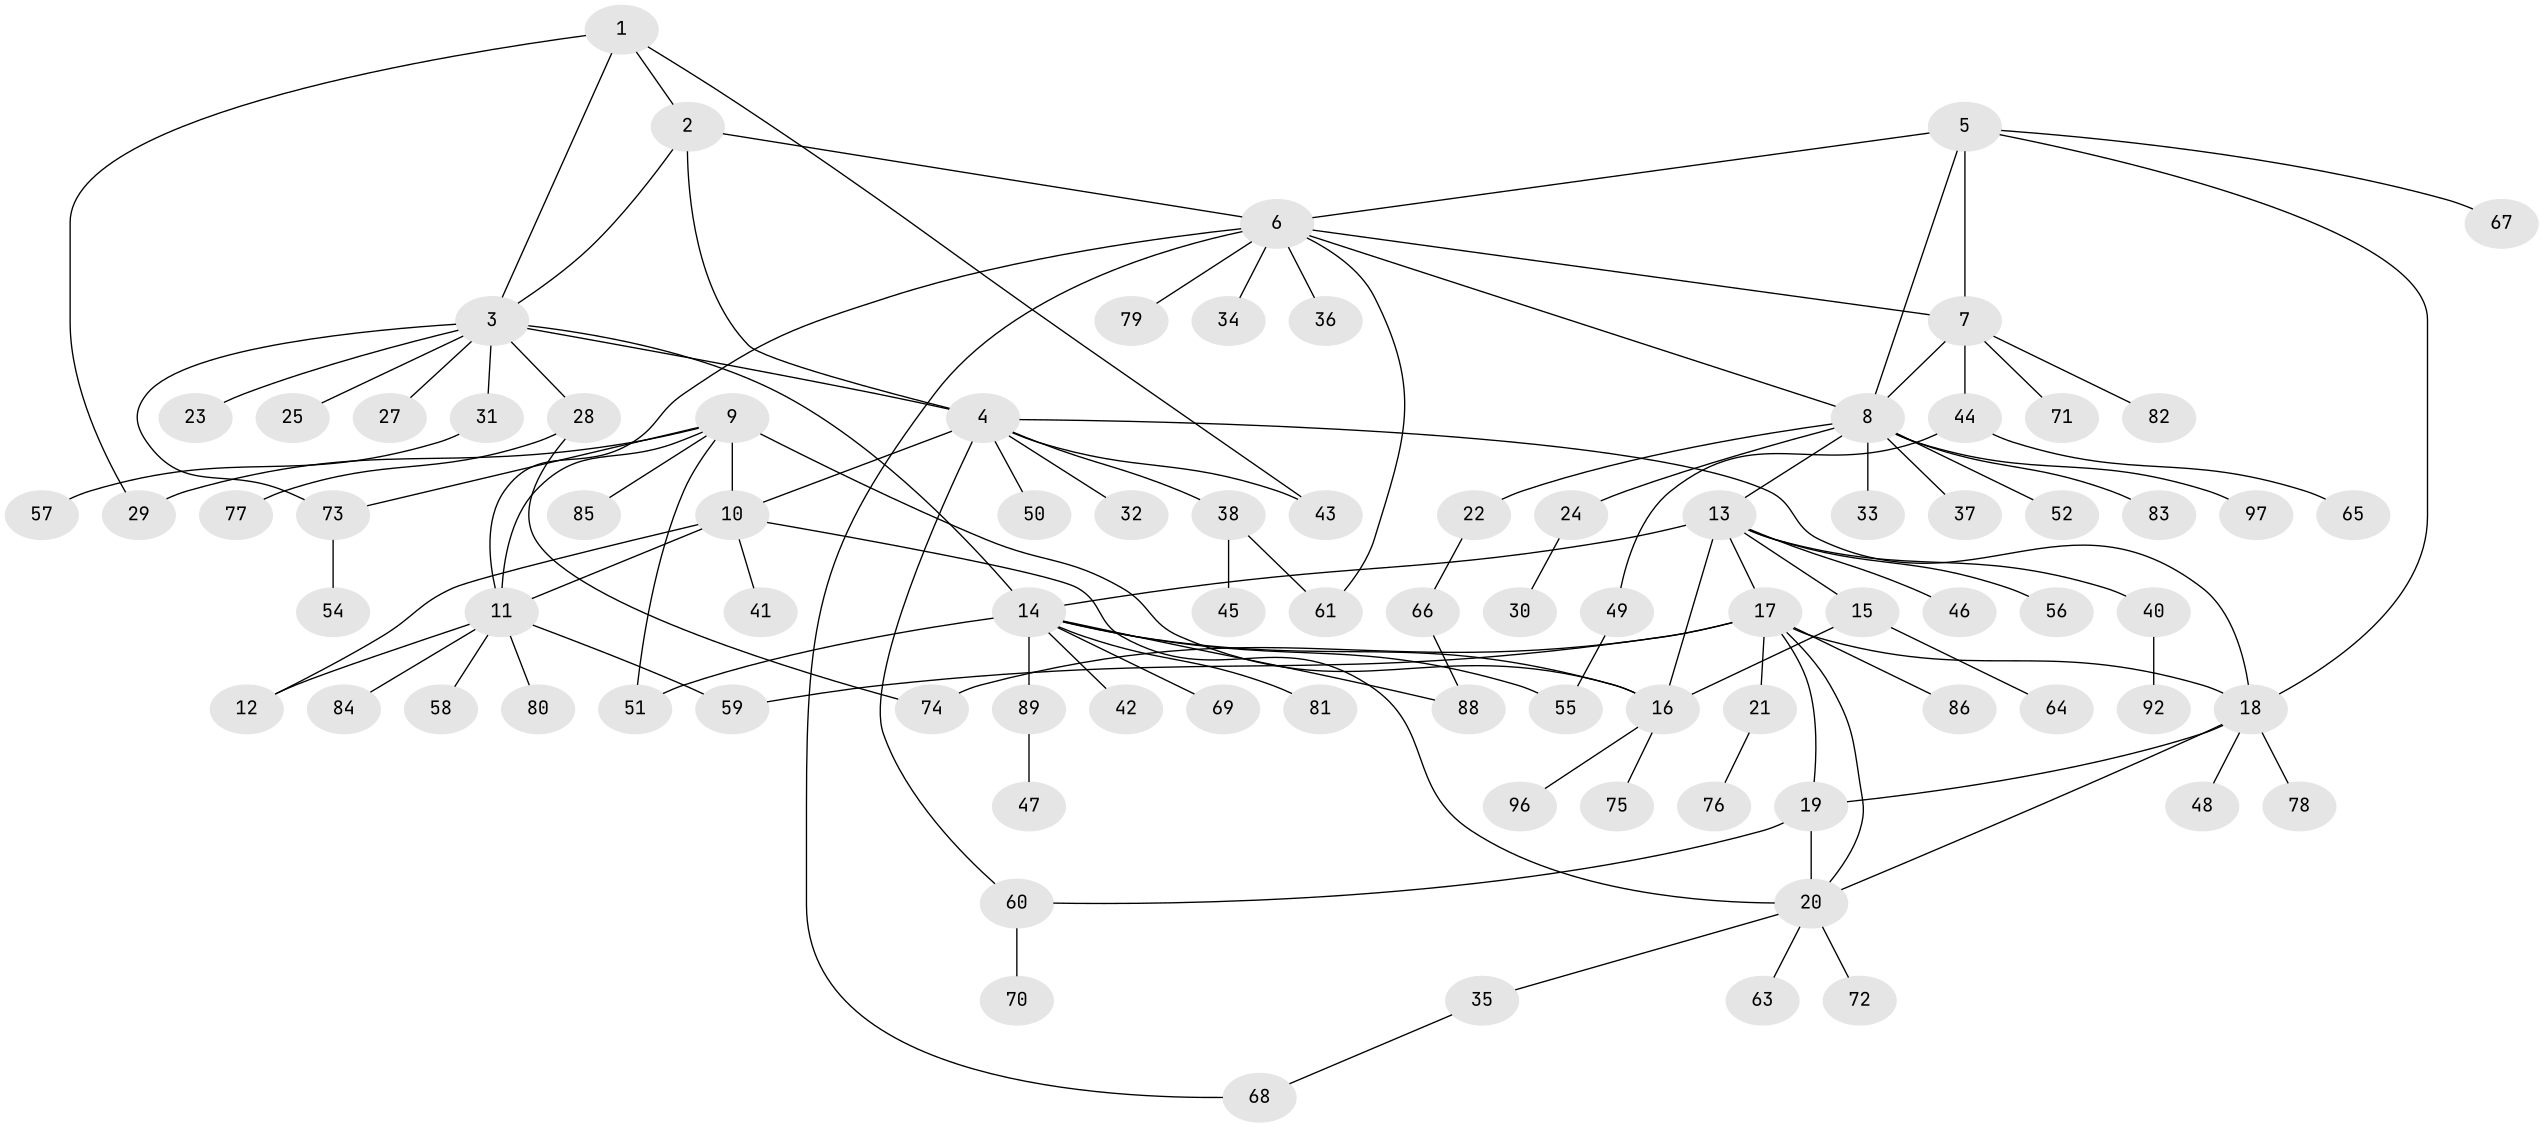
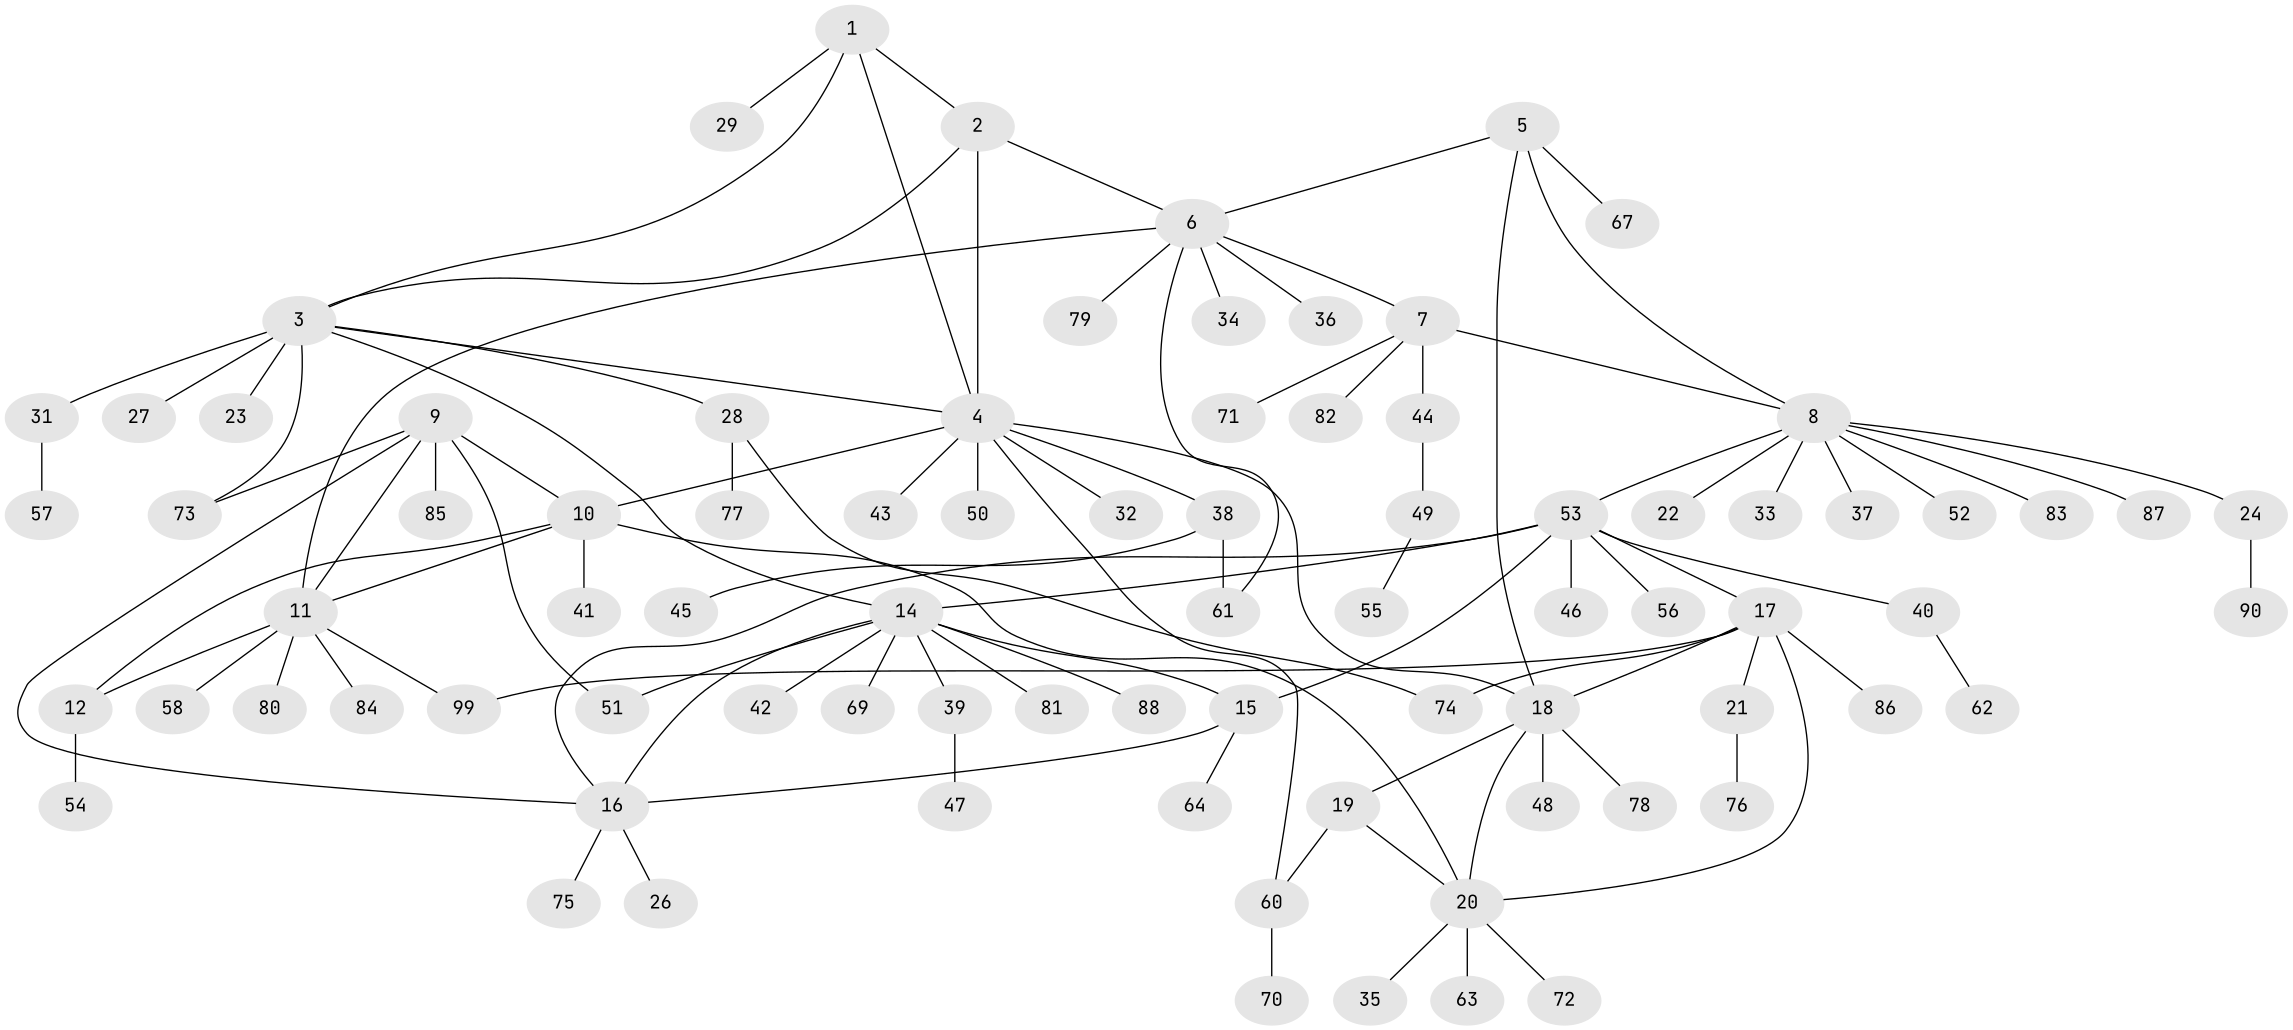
(1965, 224) -> none
(960, 258) -> (915, 224)
(1572, 321) -> none
(293, 418) -> none
(526, 455) -> none
(1719, 515) -> (1571, 515)
(2256, 515) -> (2154, 515)
(2353, 515) -> none
(333, 564) -> (76, 762)
(1423, 612) -> none
(1520, 612) -> (2251, 612)
(1302, 653) -> (1079, 657)
(1813, 705) -> none
(732, 709) -> (464, 709)
(1029, 709) -> (955, 709)
(2154, 709) -> (1982, 709)
(1520, 806) -> (661, 904)
(1260, 1098) -> none
